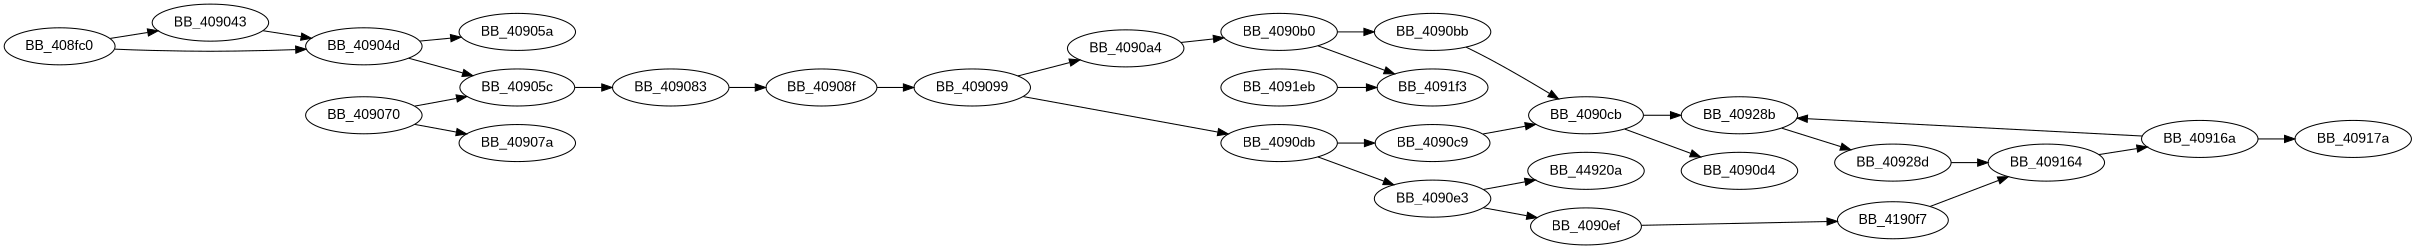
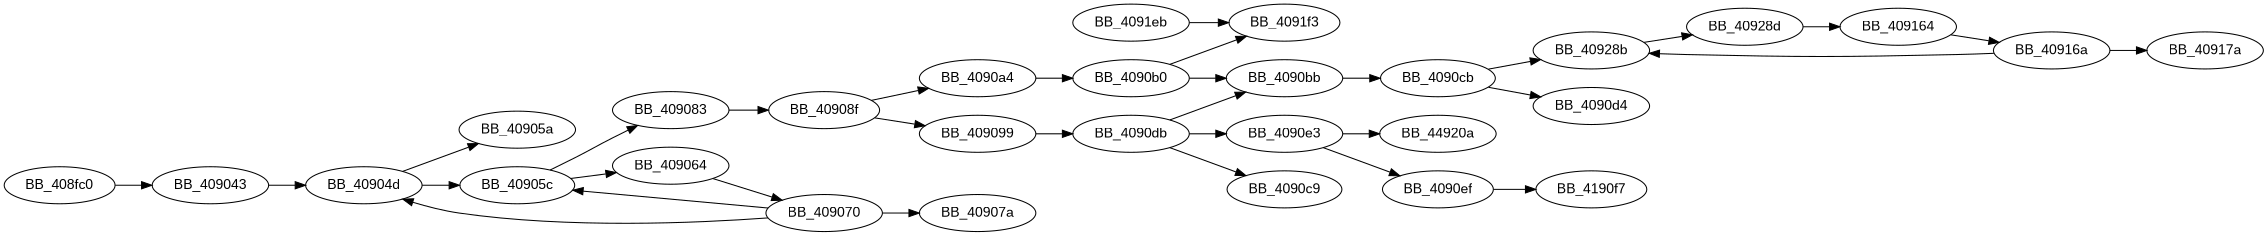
(205, 51) -> (589, 223)
(1044, 69) -> (895, 95)
none -> (1203, 108)
(1504, 130) -> none
none -> (671, 166)
(1964, 193) -> none
